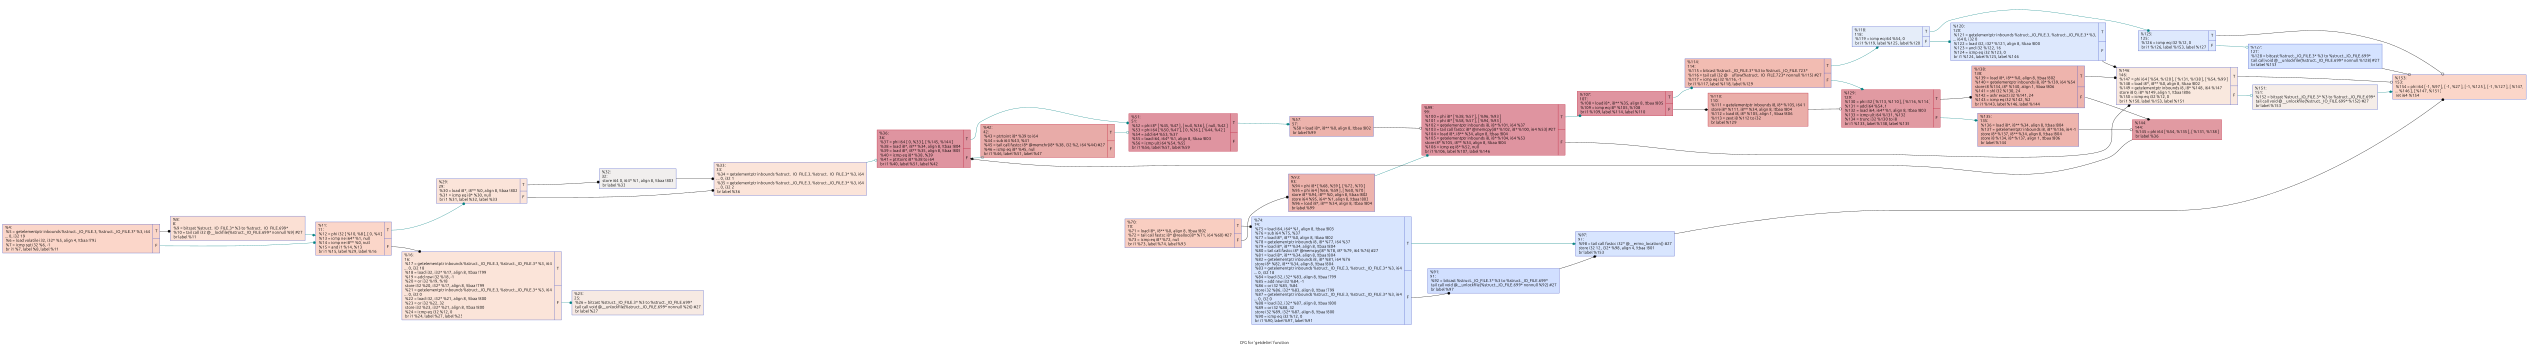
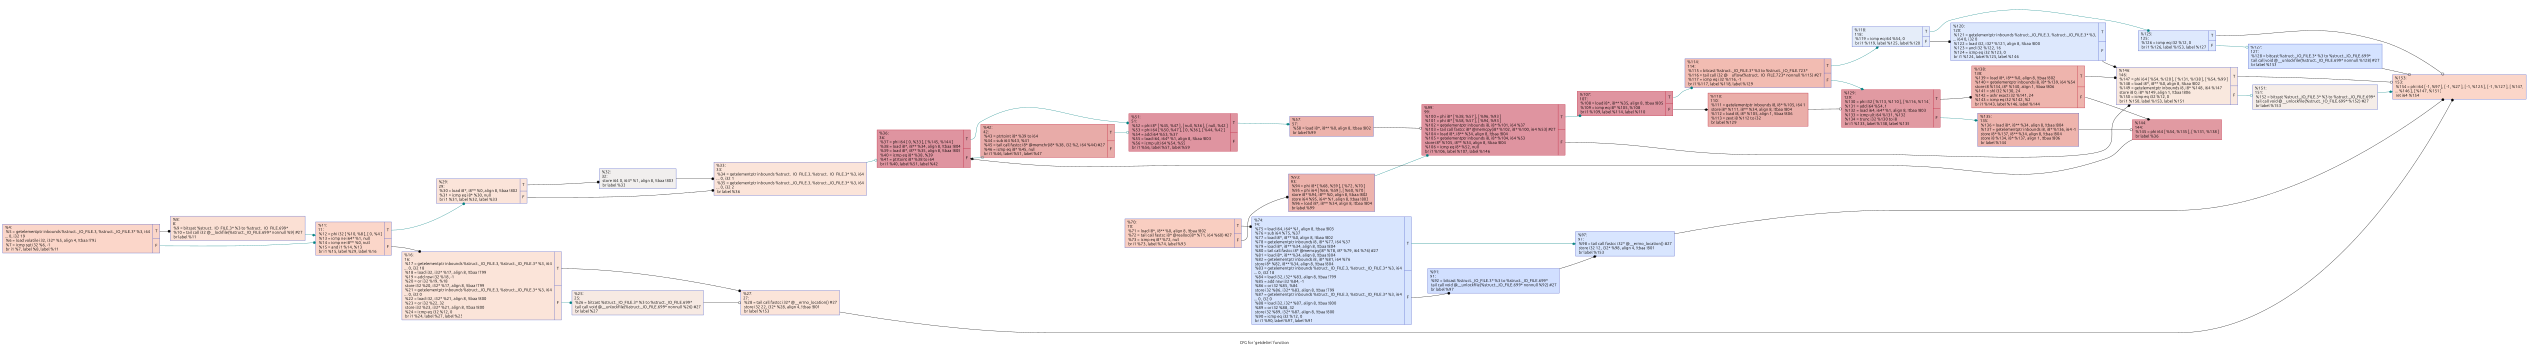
(1939, 42) -> (1939, 42)
(2028, 87) -> (2028, 87)
none -> (790, 303)
